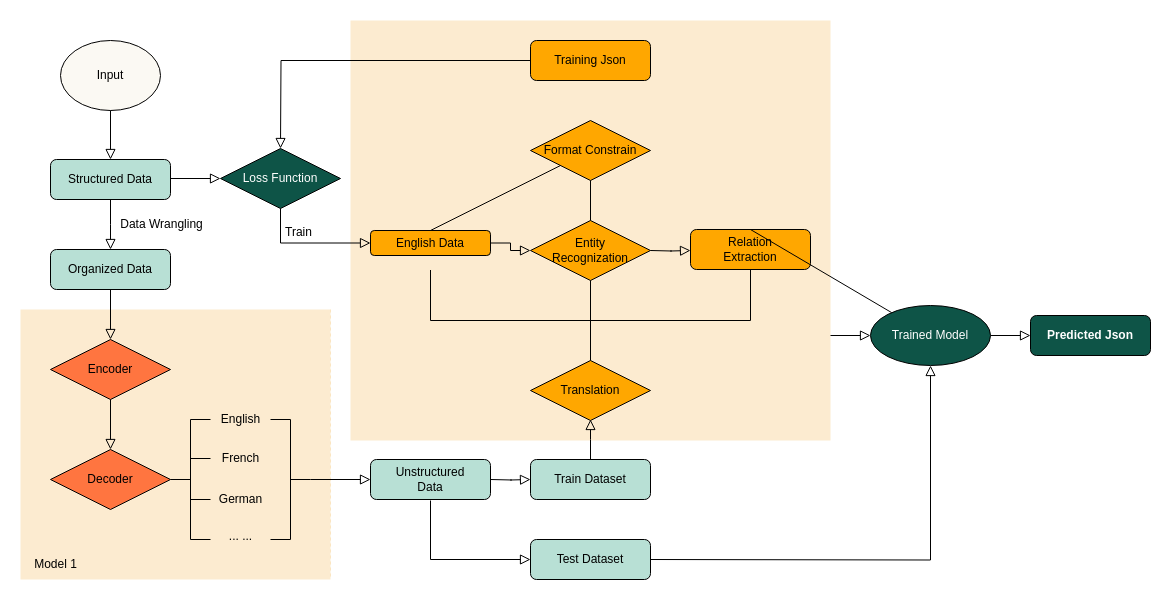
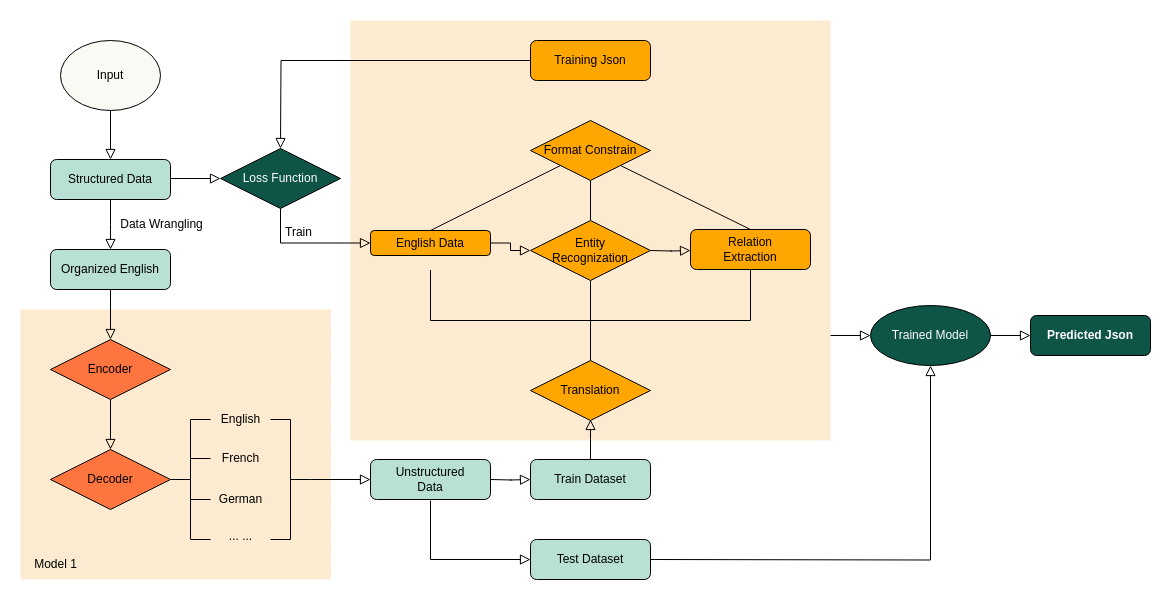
(111, 270) -> (111, 270)
(821, 271) -> (686, 198)
